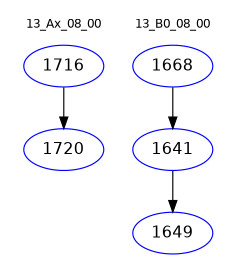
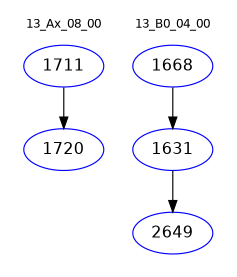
(173, 25) -> (173, 25)
(64, 66) -> (64, 66)
(173, 150) -> (173, 150)
(173, 233) -> (173, 233)
